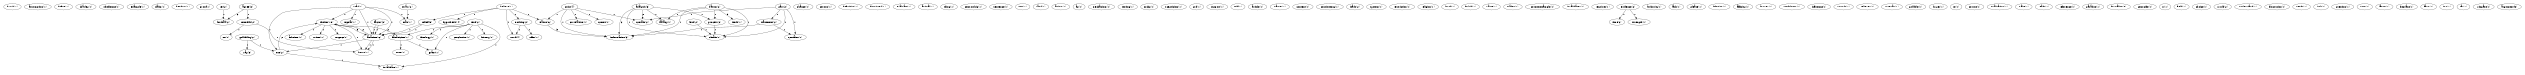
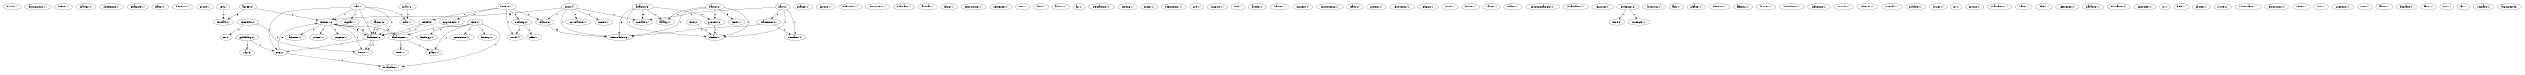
(248, 14) -> (286, 14)
none -> (455, 16)
